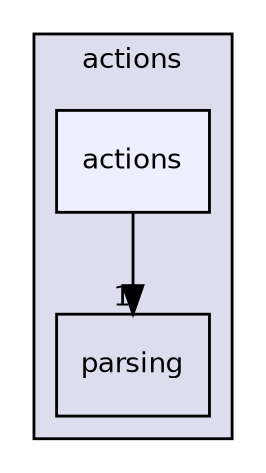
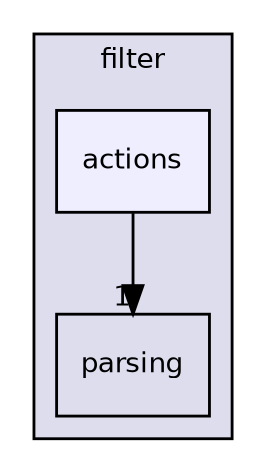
(133, 61) -> (133, 61)
